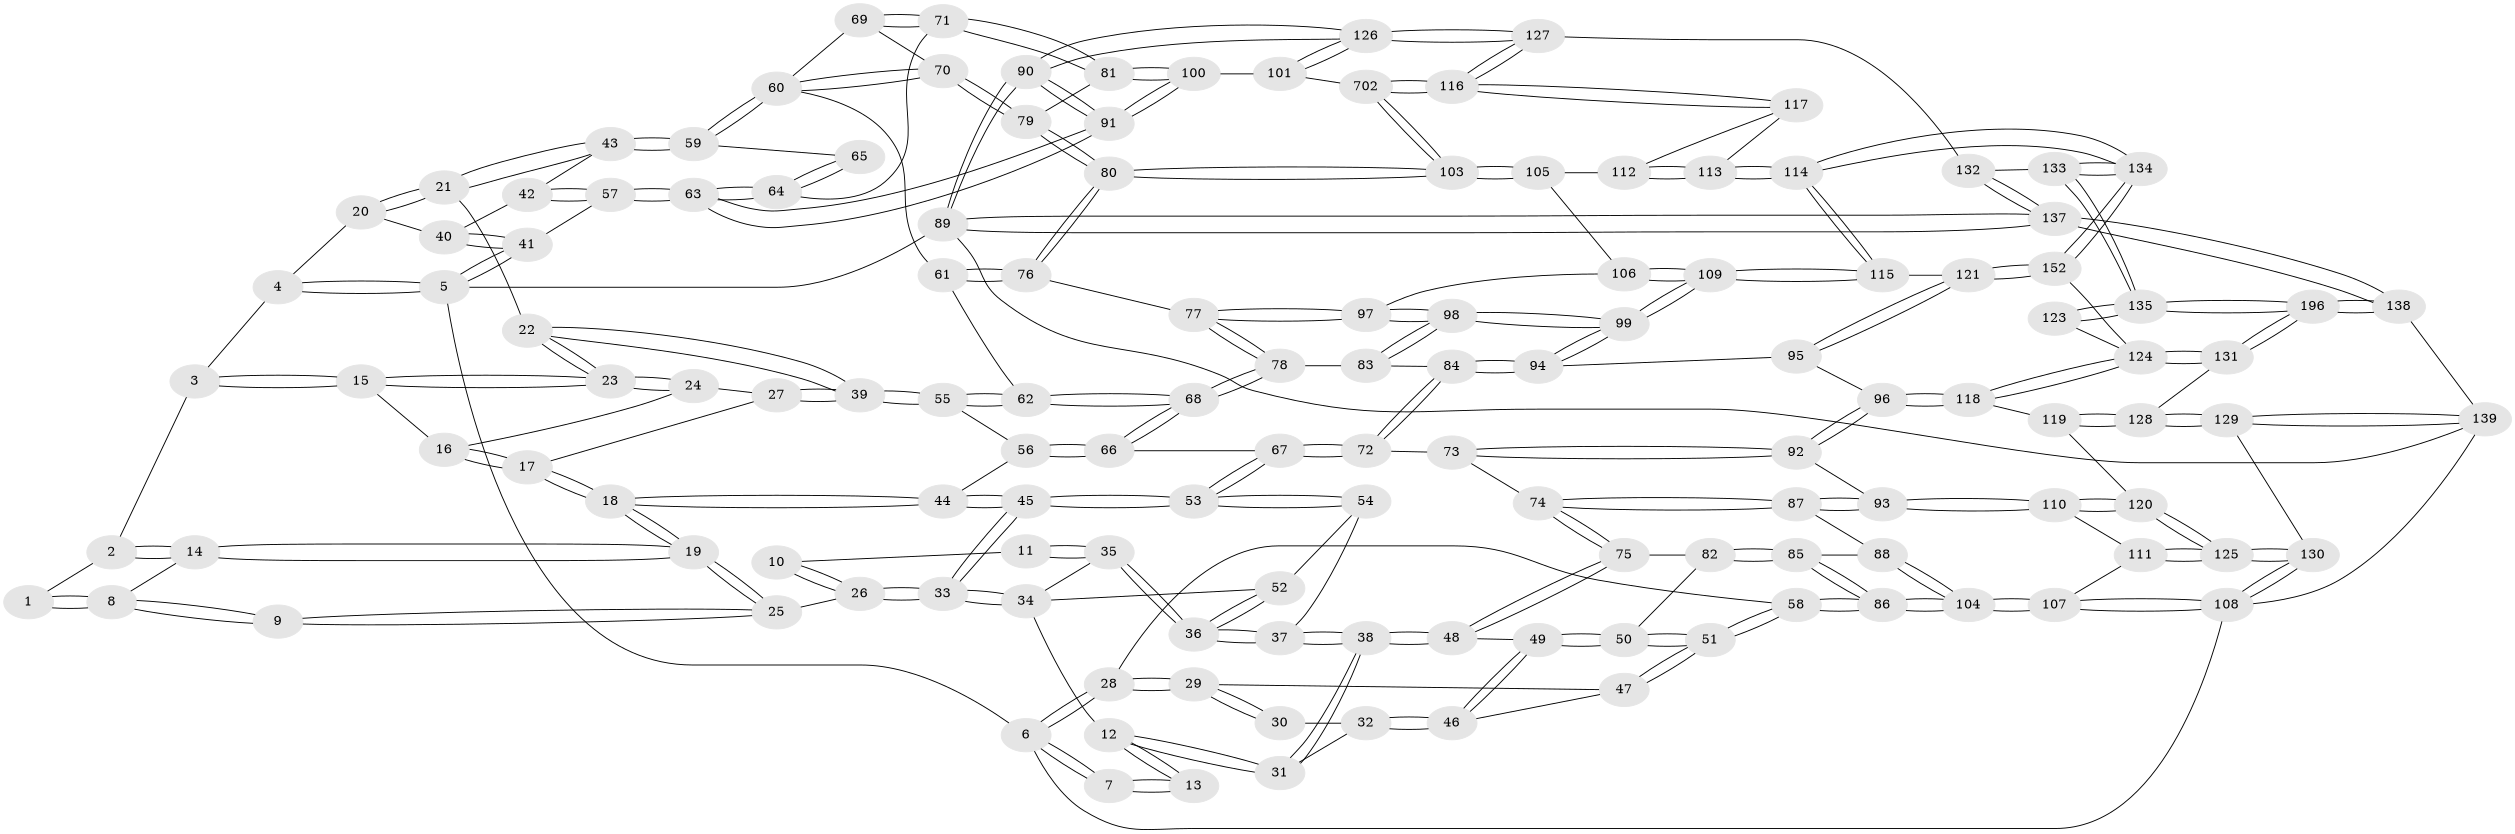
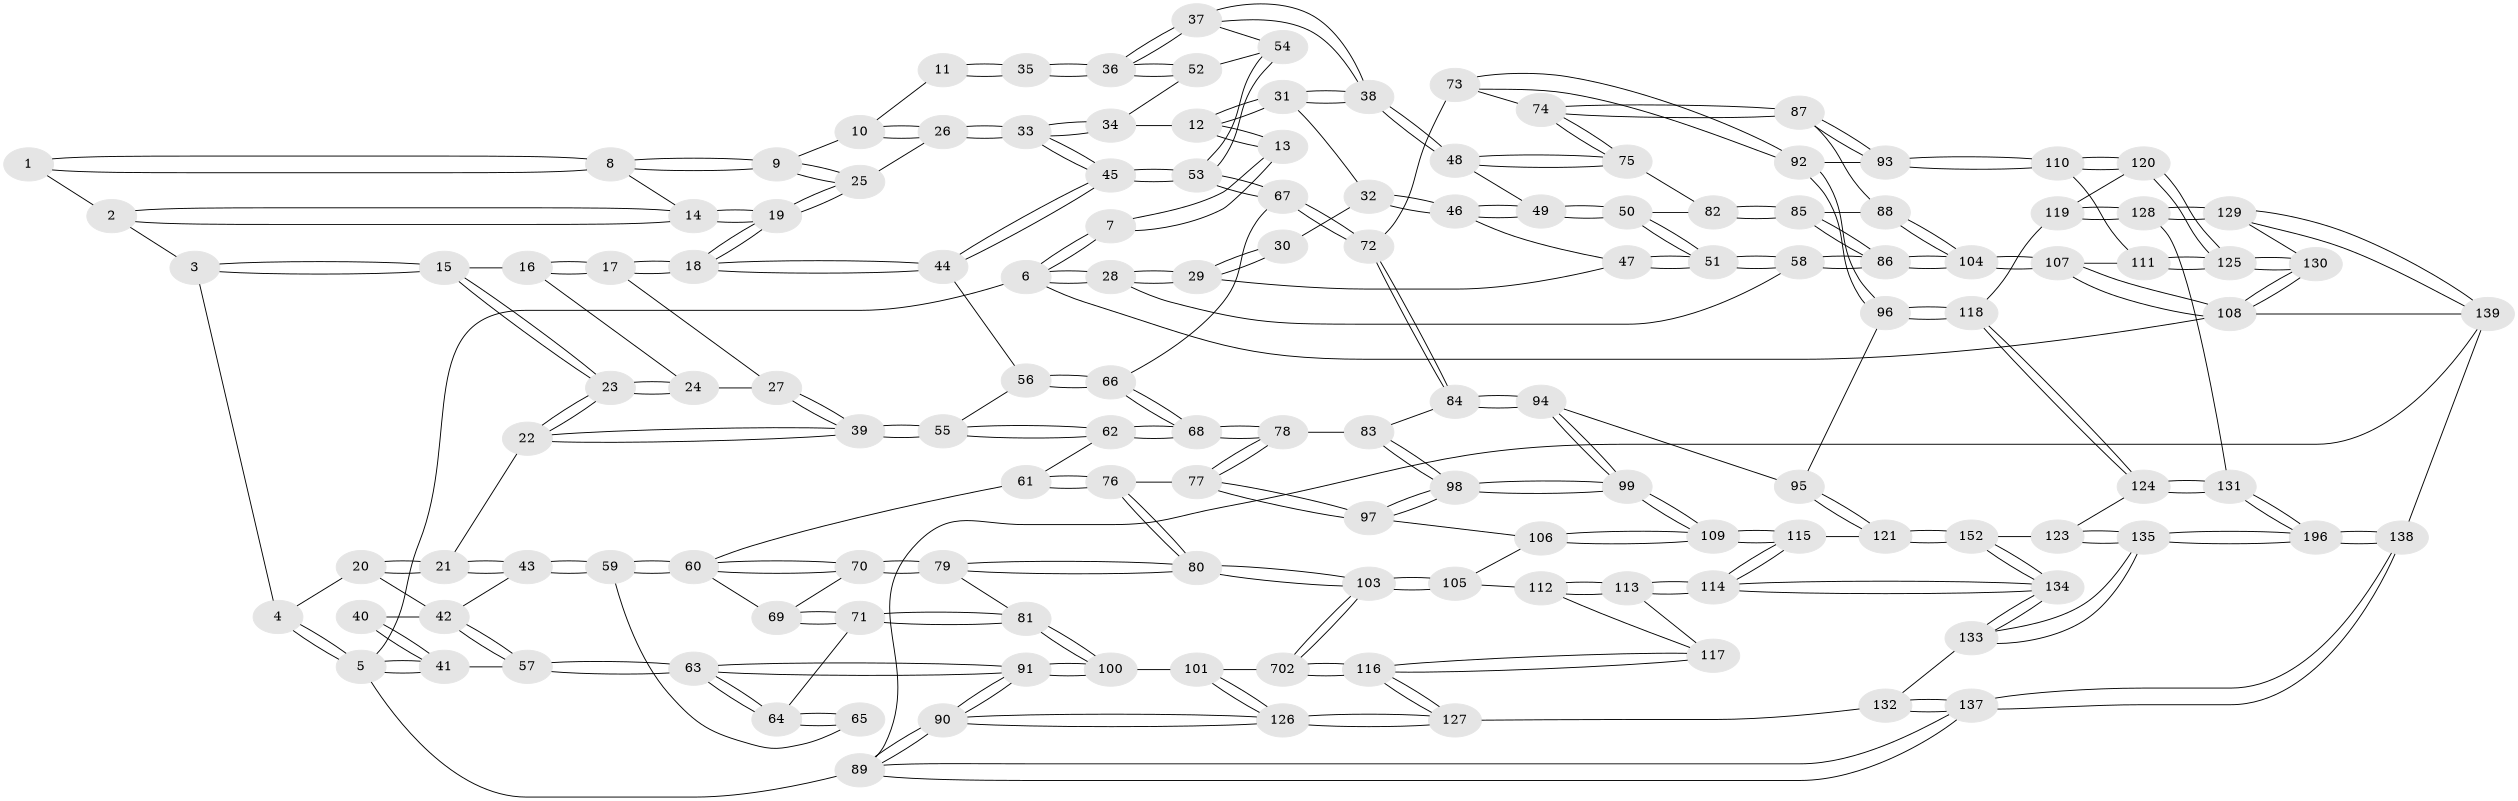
none -> (818, 148)
(403, 225) -> (399, 590)
(2098, 313) -> (2015, 537)
(1068, 577) -> none
